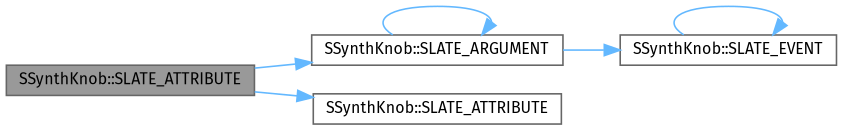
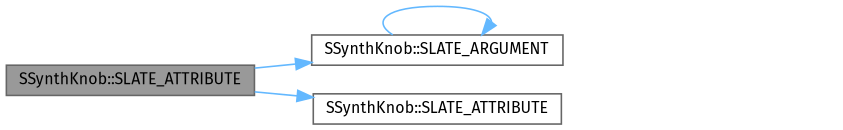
(728, 50) -> none
